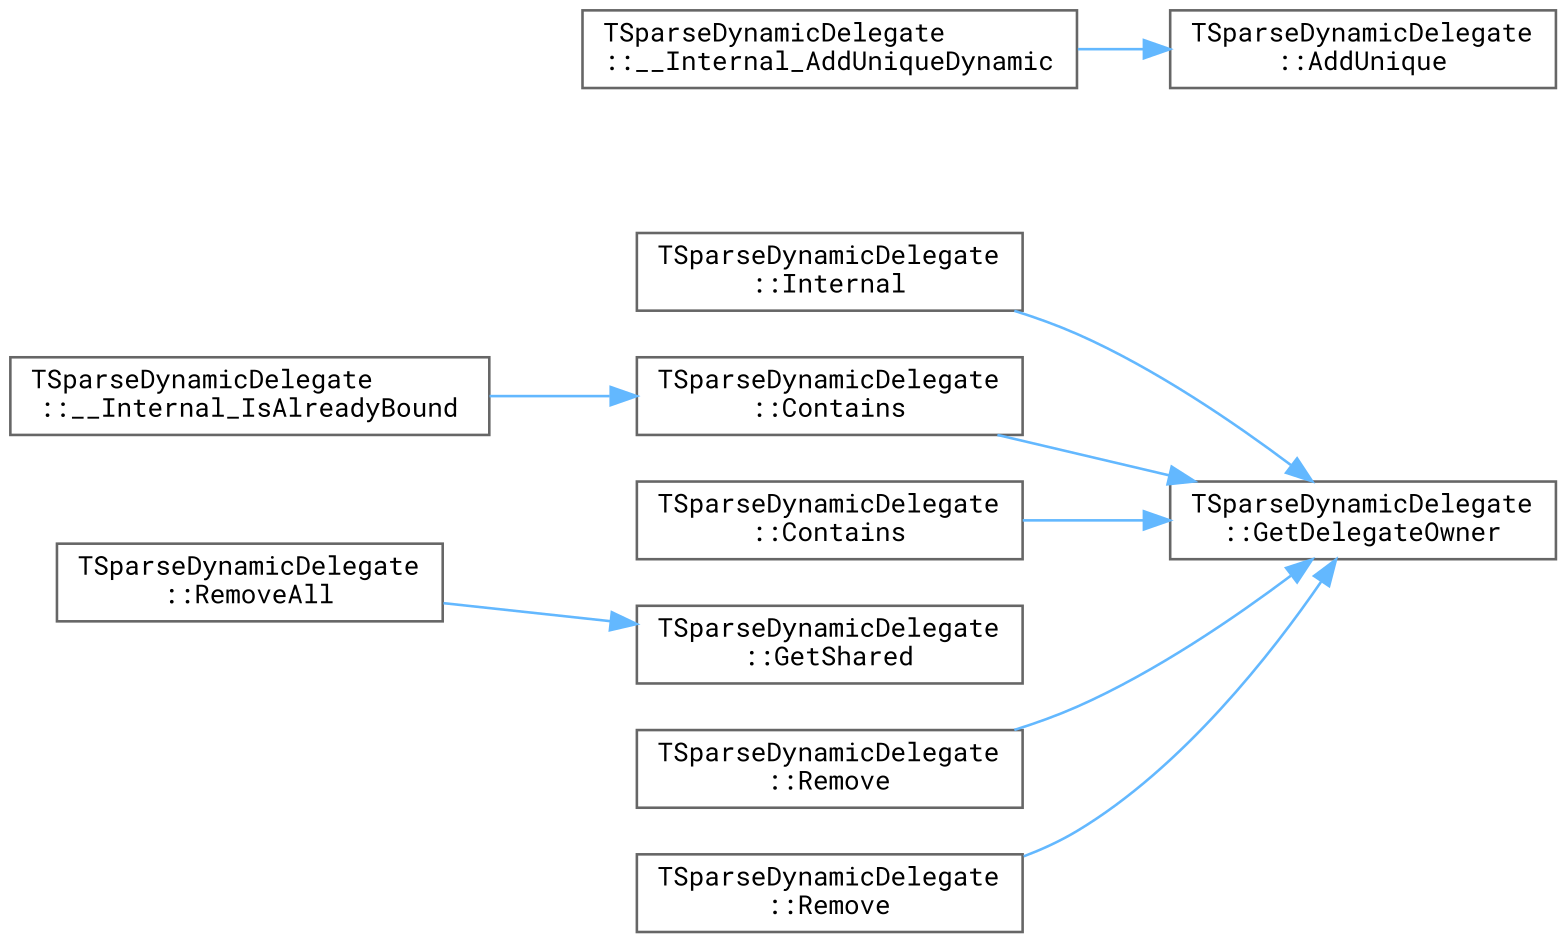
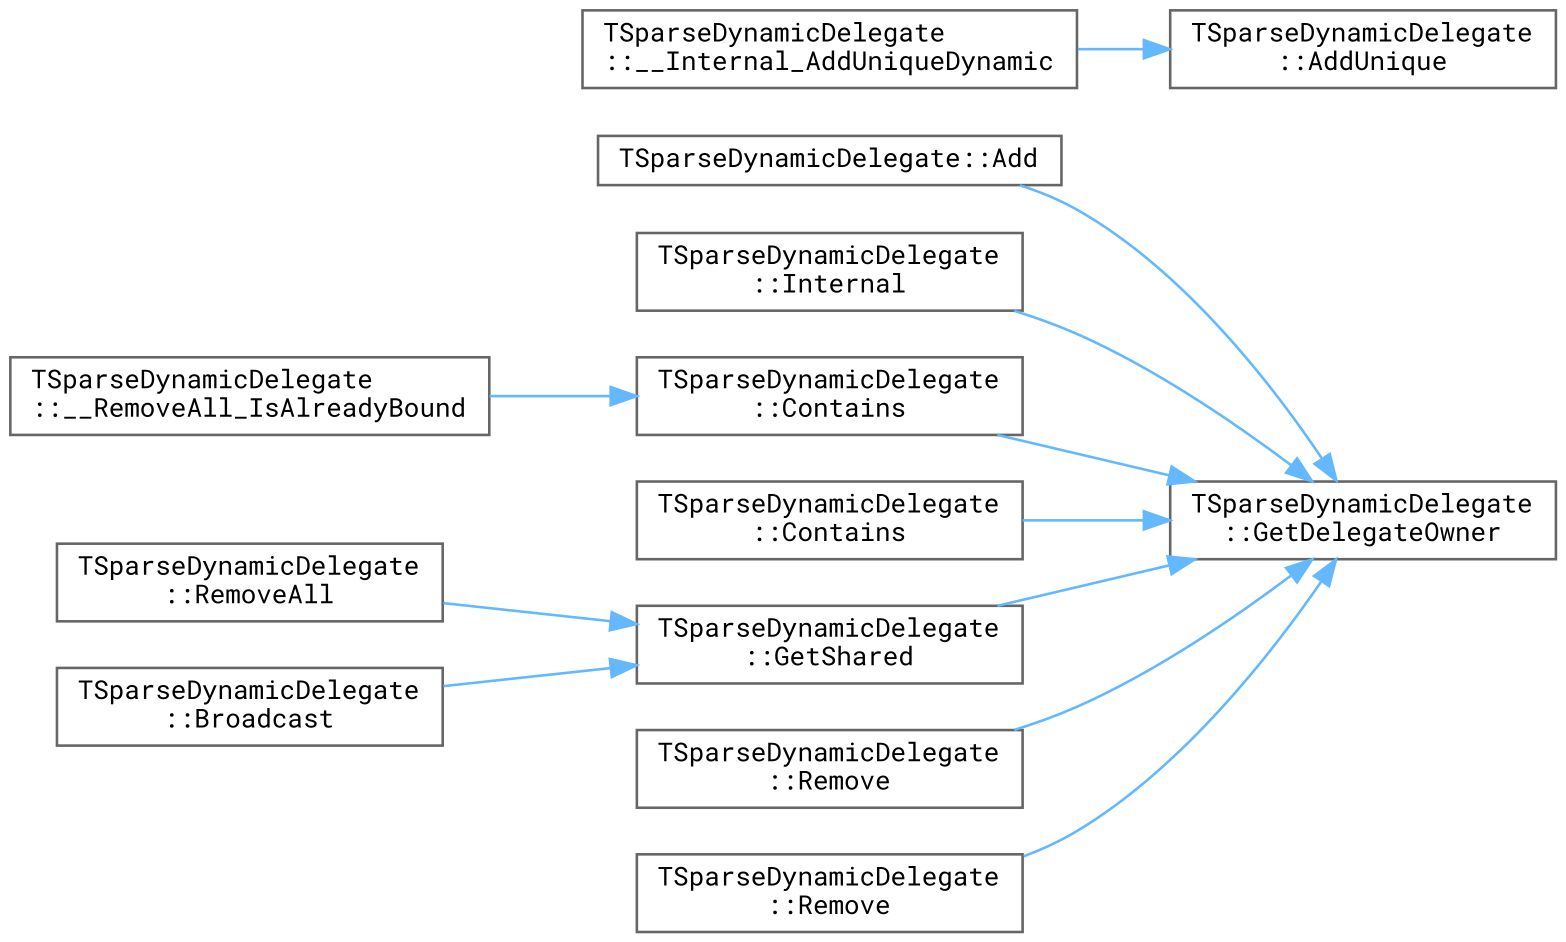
none -> (830, 161)
(250, 396) -> (250, 396)
none -> (1083, 586)
none -> (250, 707)
